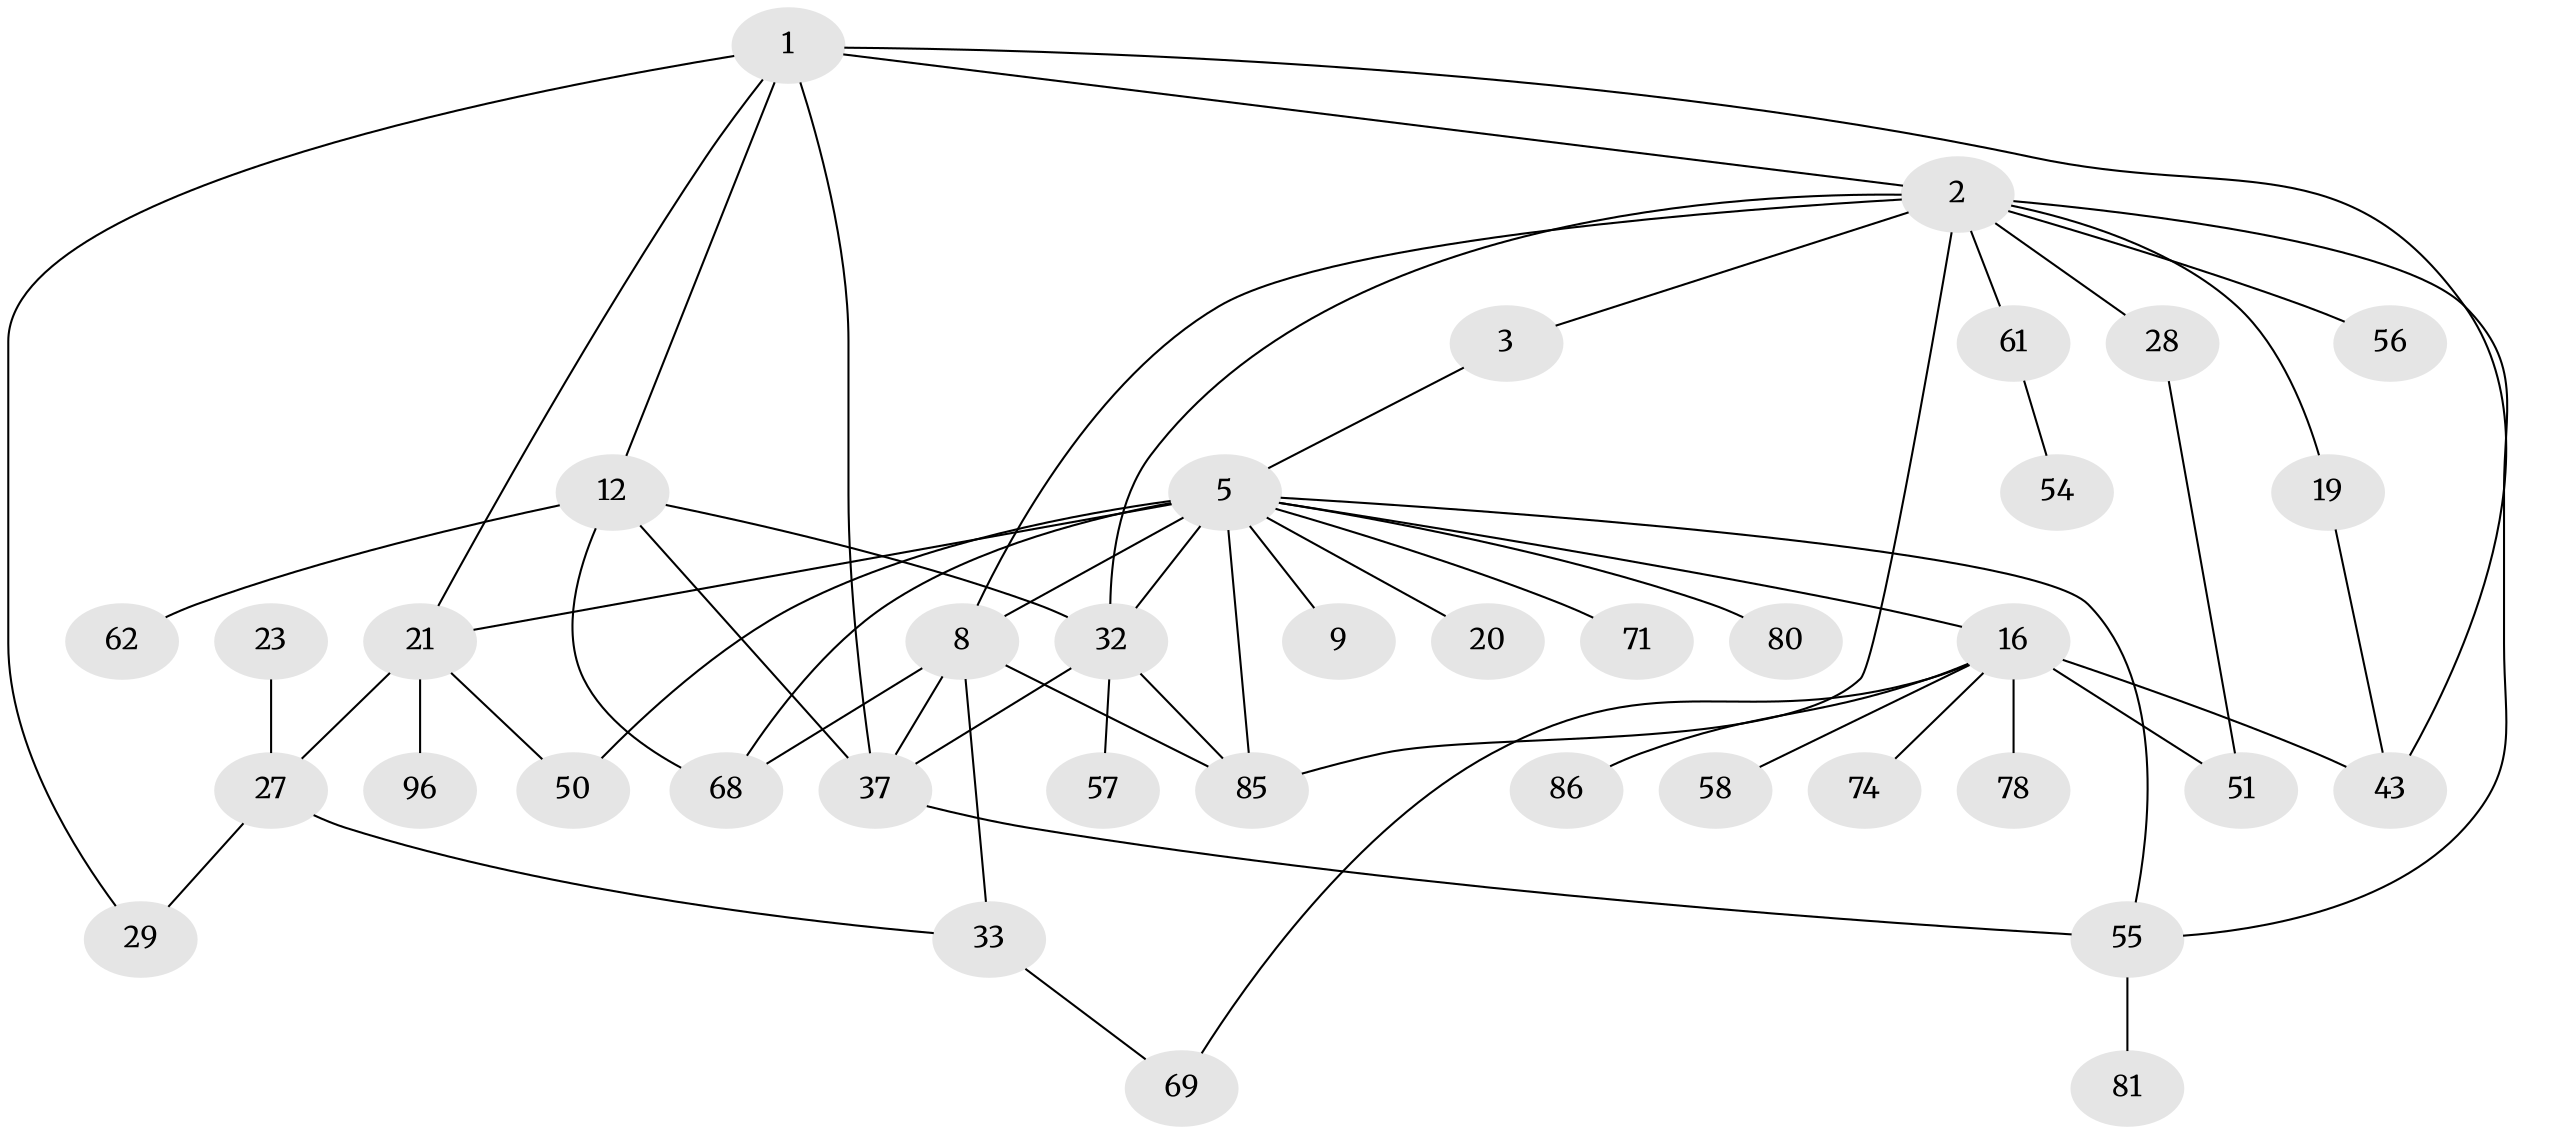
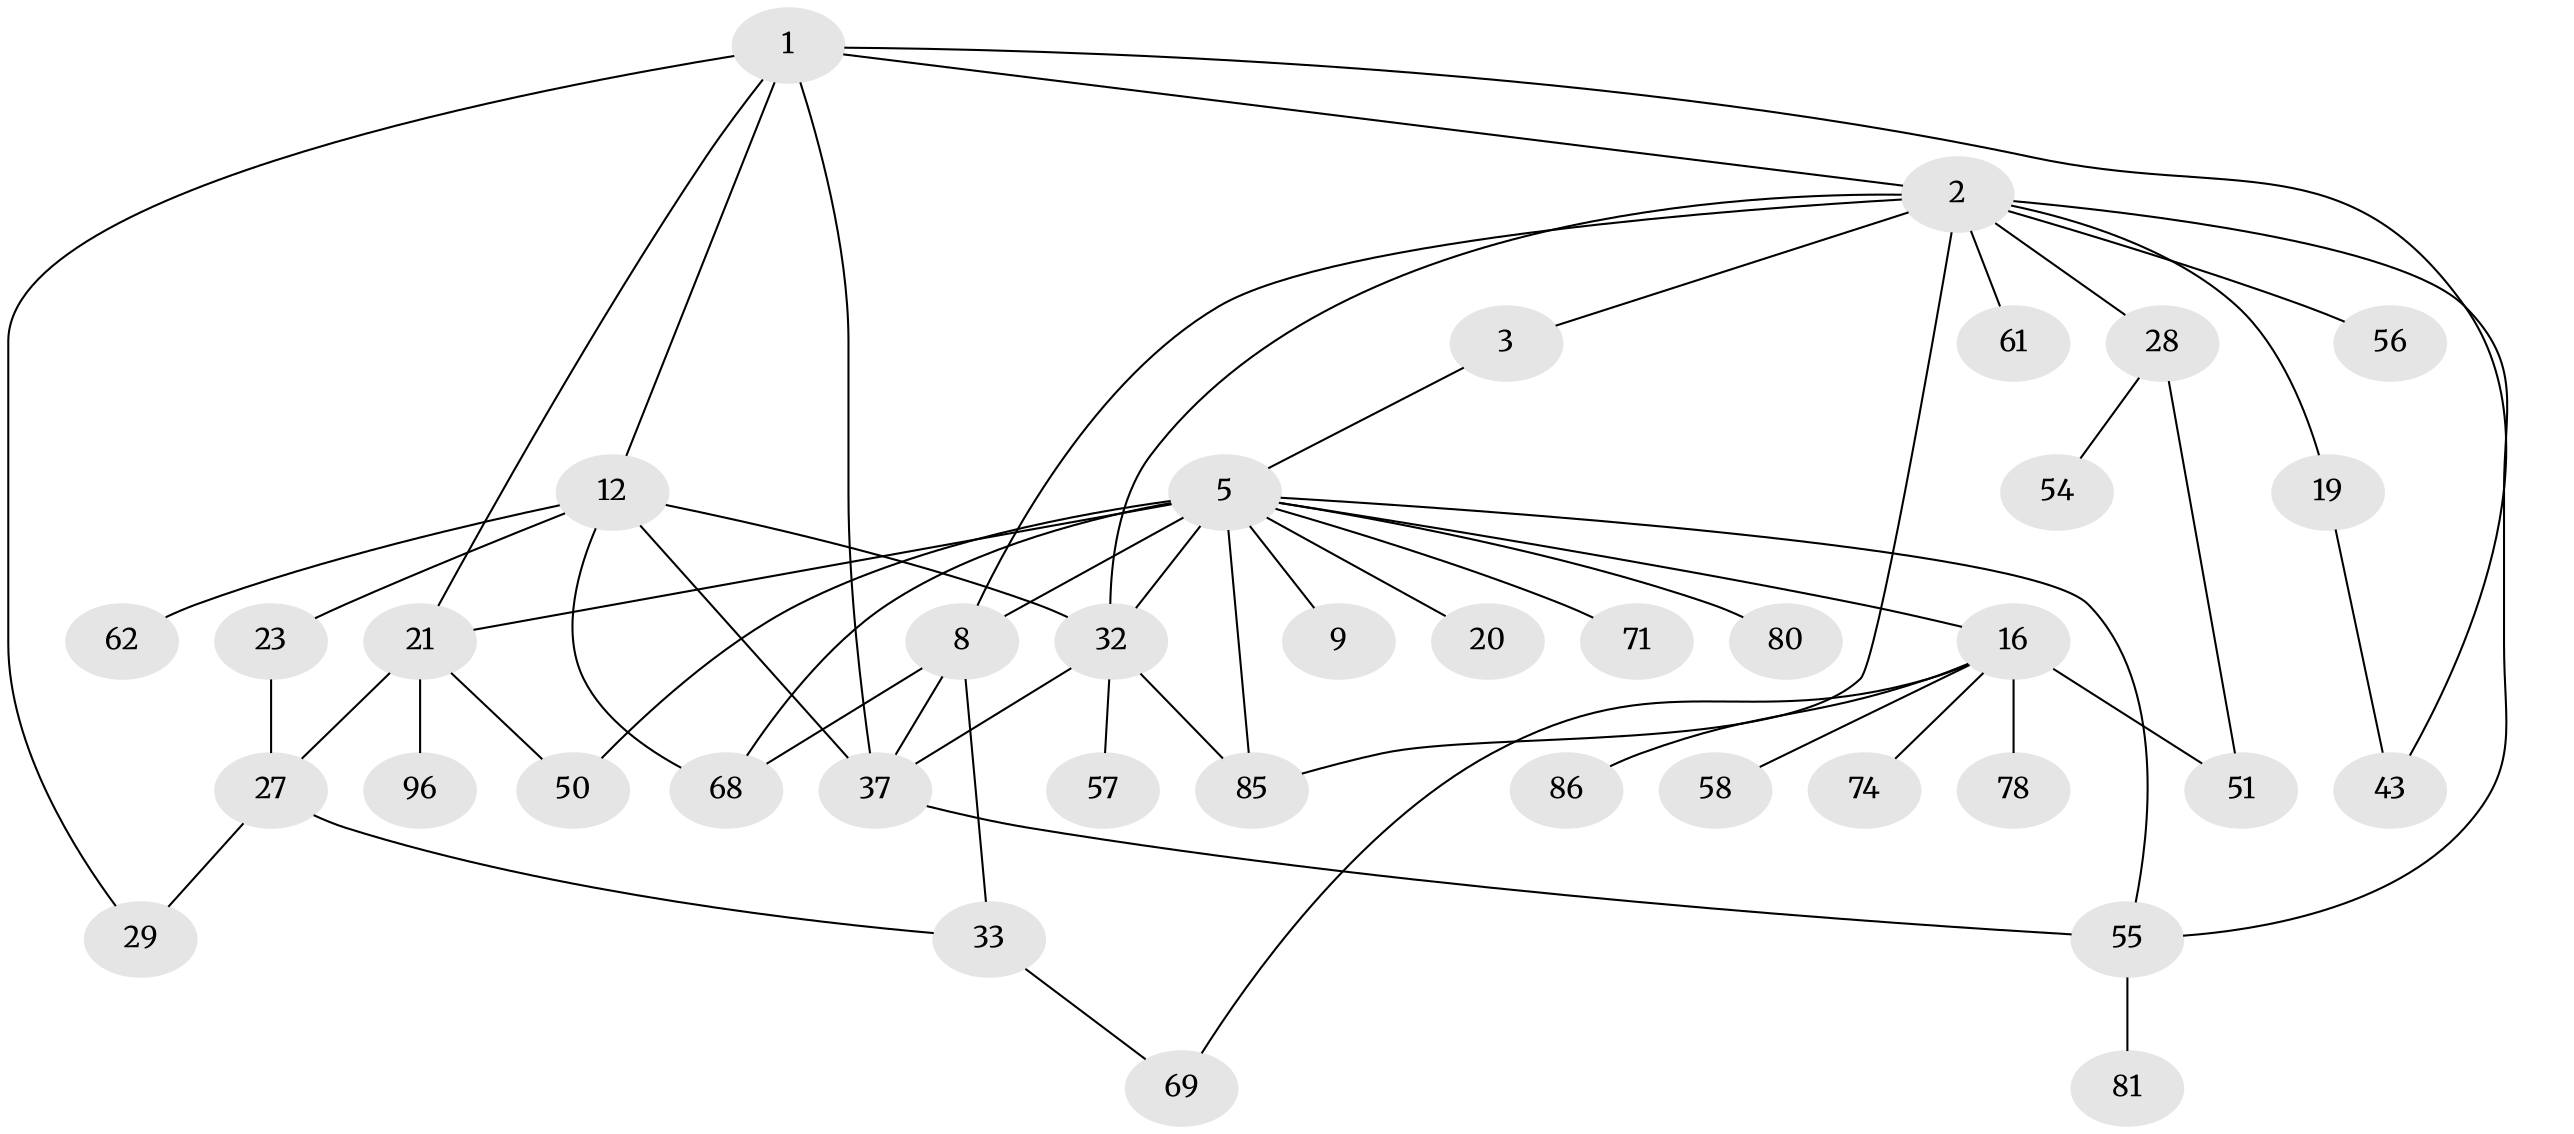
(2035, 418) -> (2110, 418)
none -> (439, 564)
(1092, 708) -> none
(2206, 710) -> none
